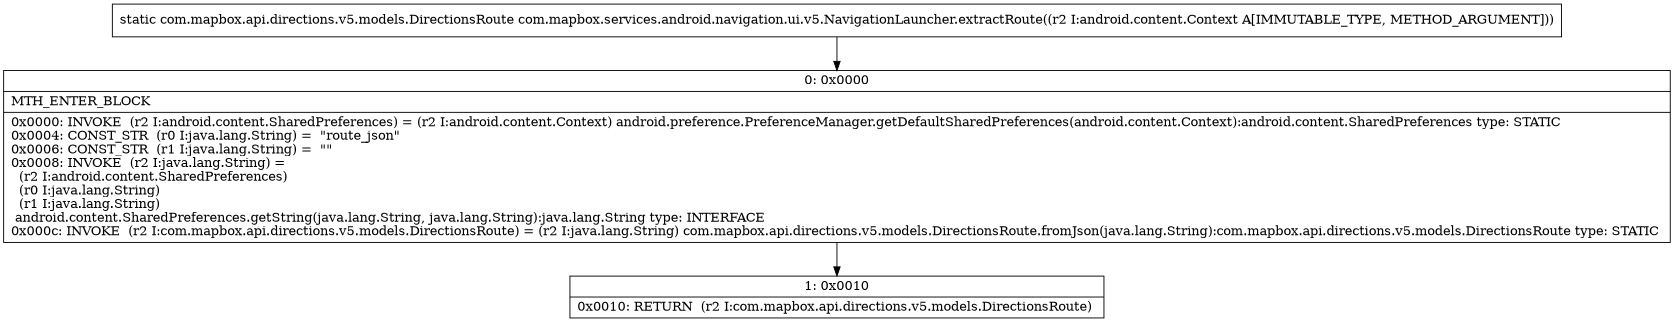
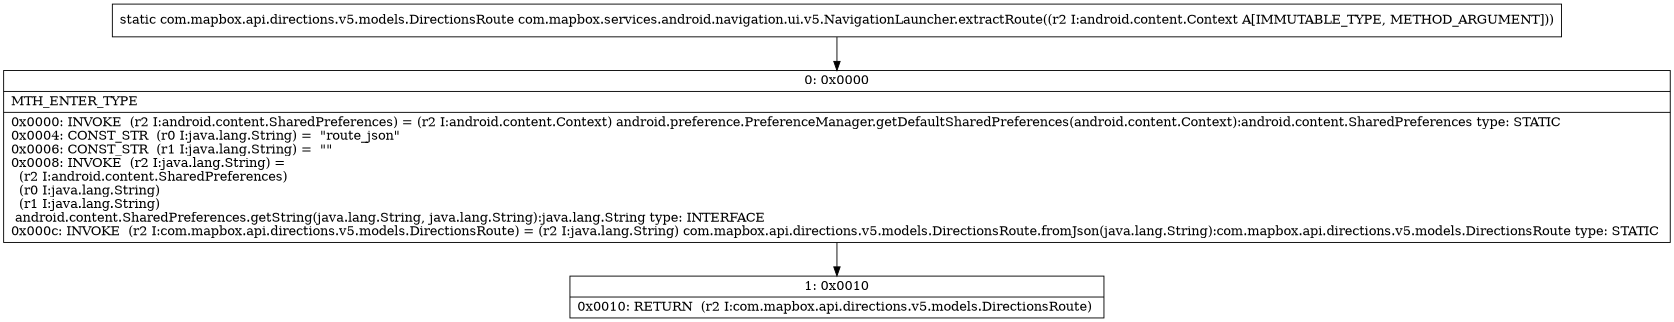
(81, 101) -> (75, 101)
